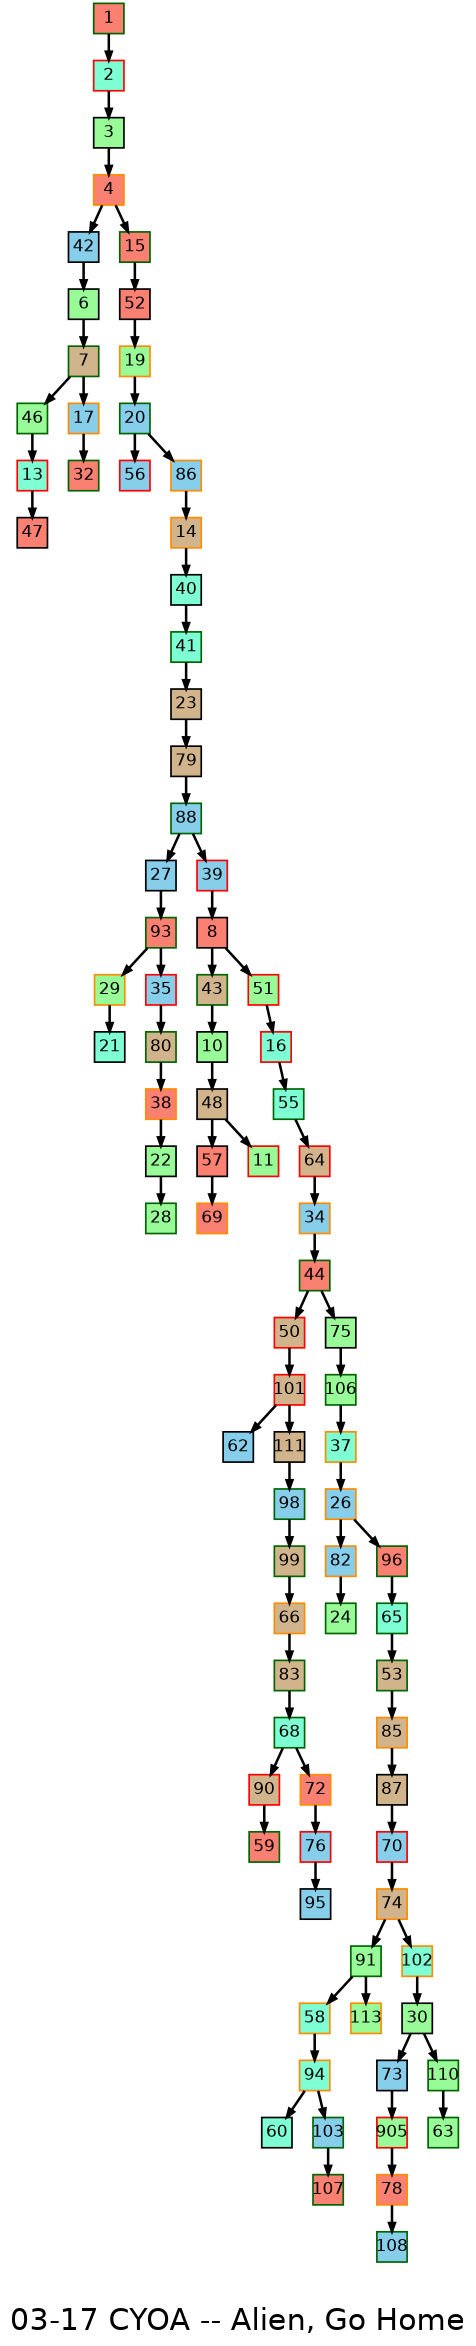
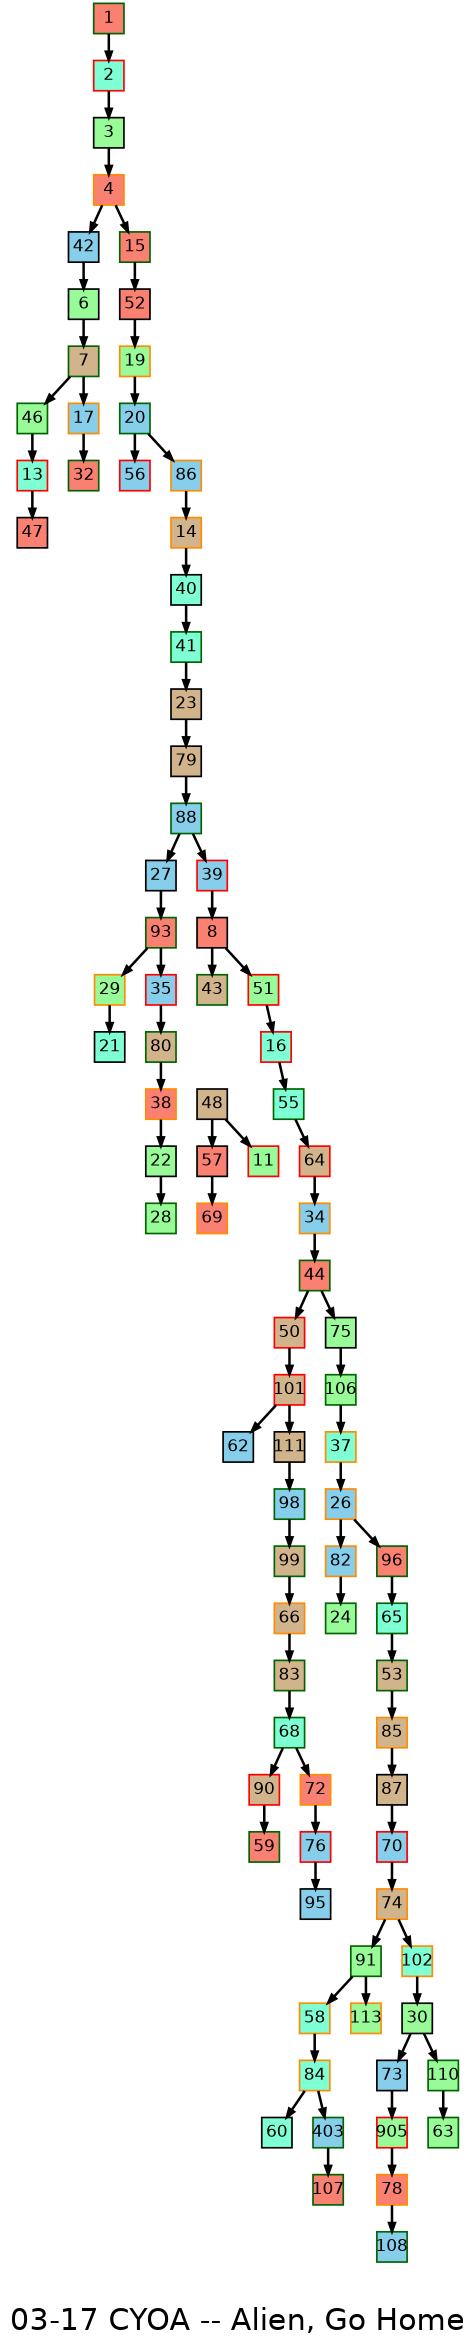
(212, 1047) -> none
(315, 2075) -> (315, 2075)
(328, 2133) -> (328, 2133)
